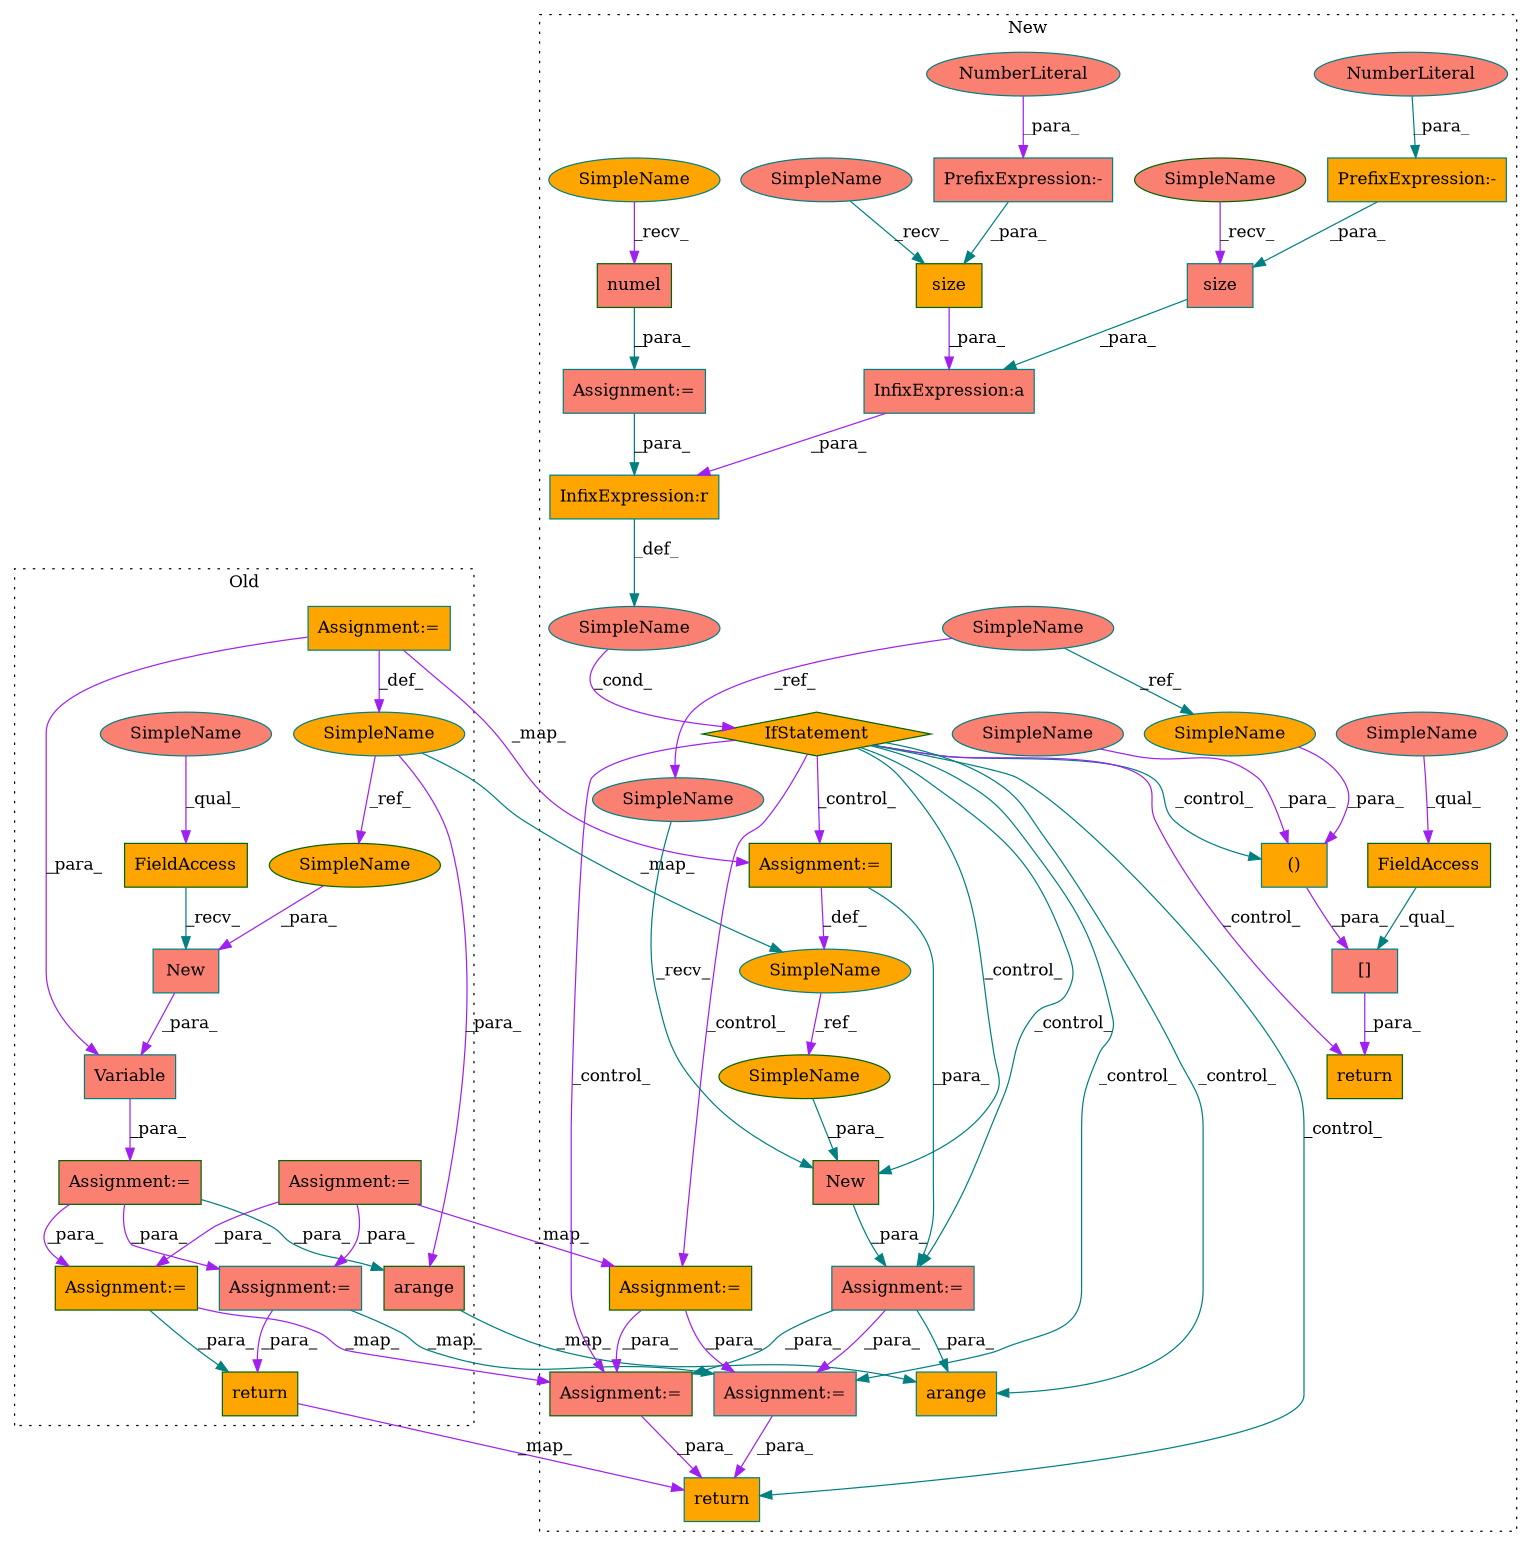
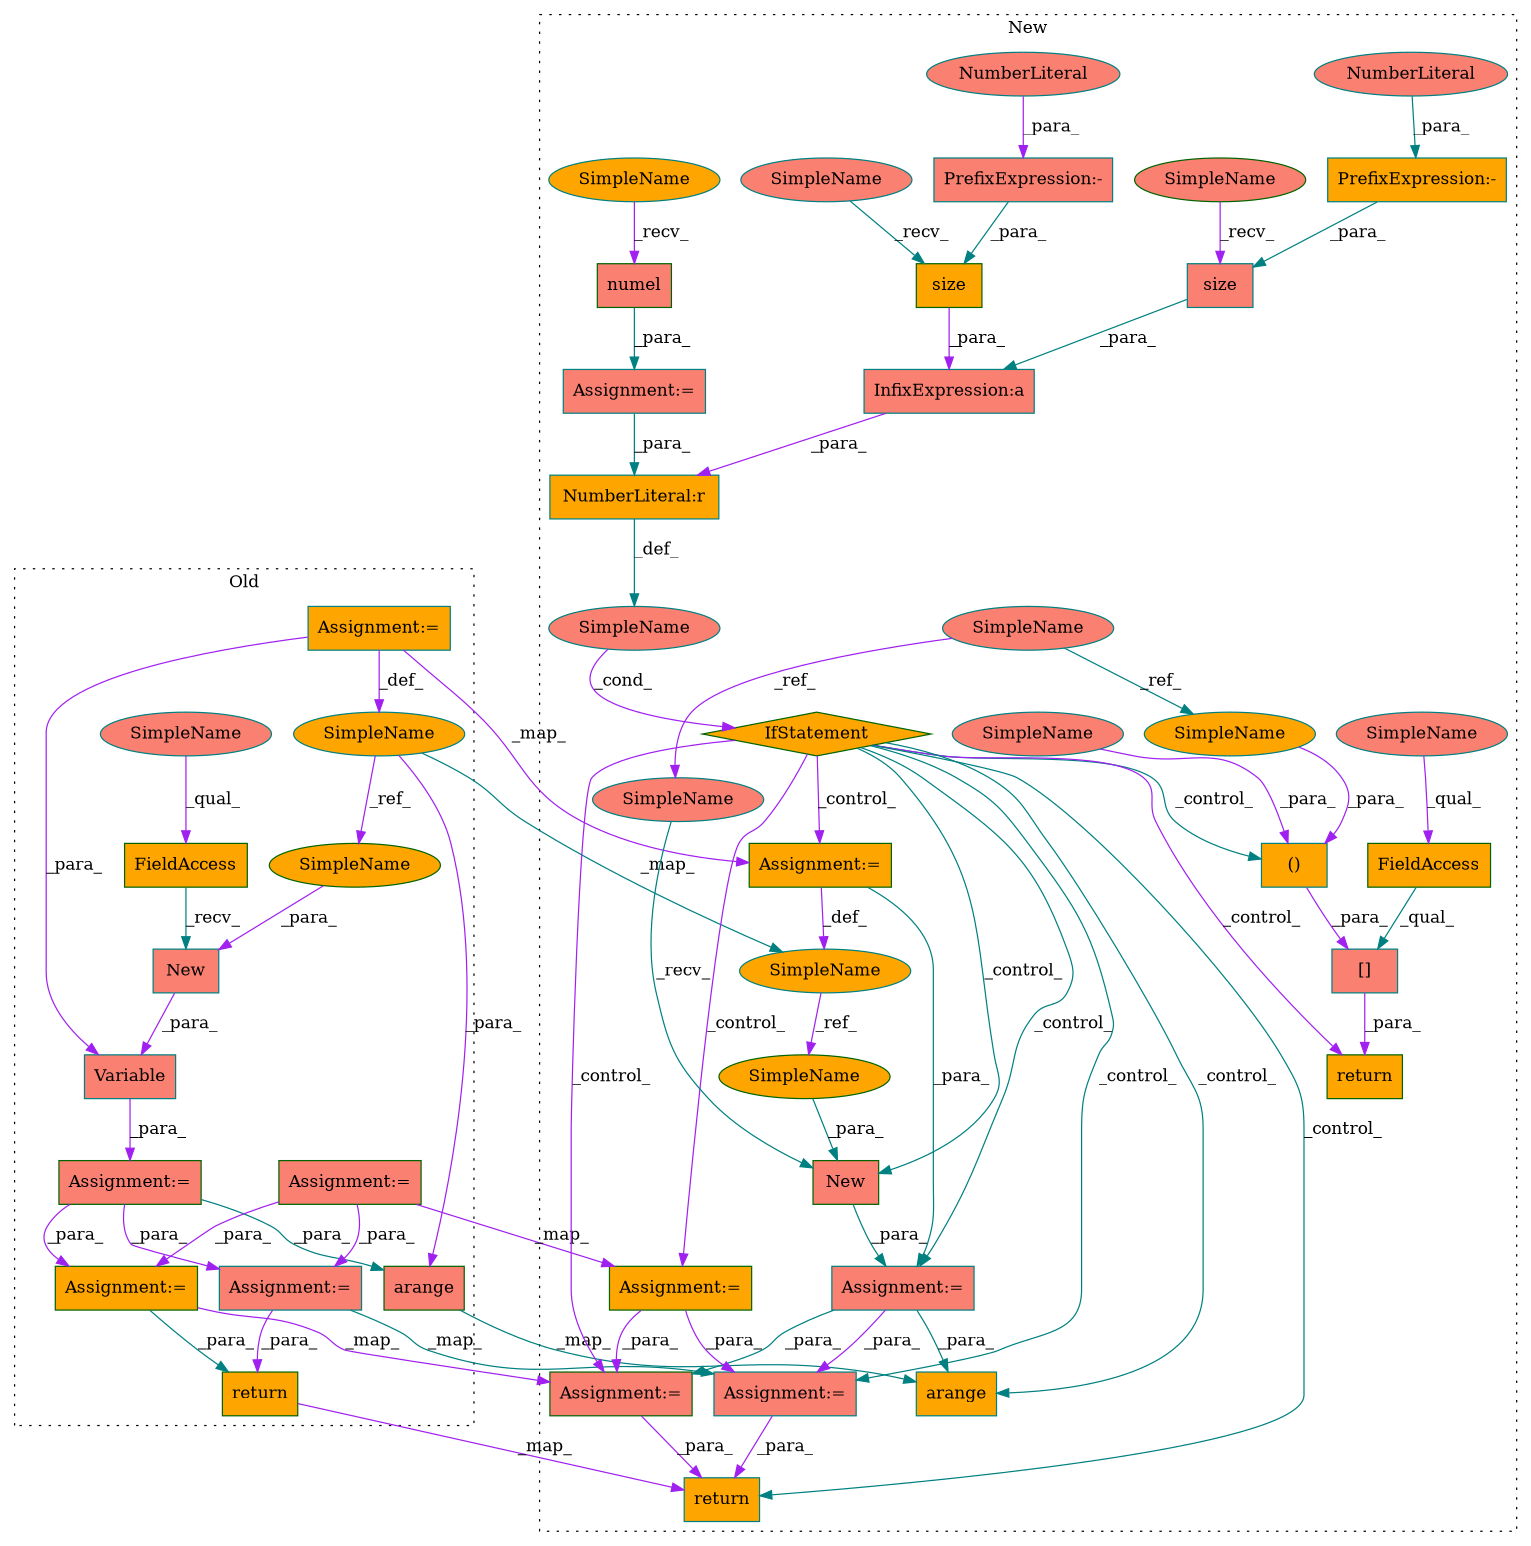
(634, 497) -> (634, 497)
